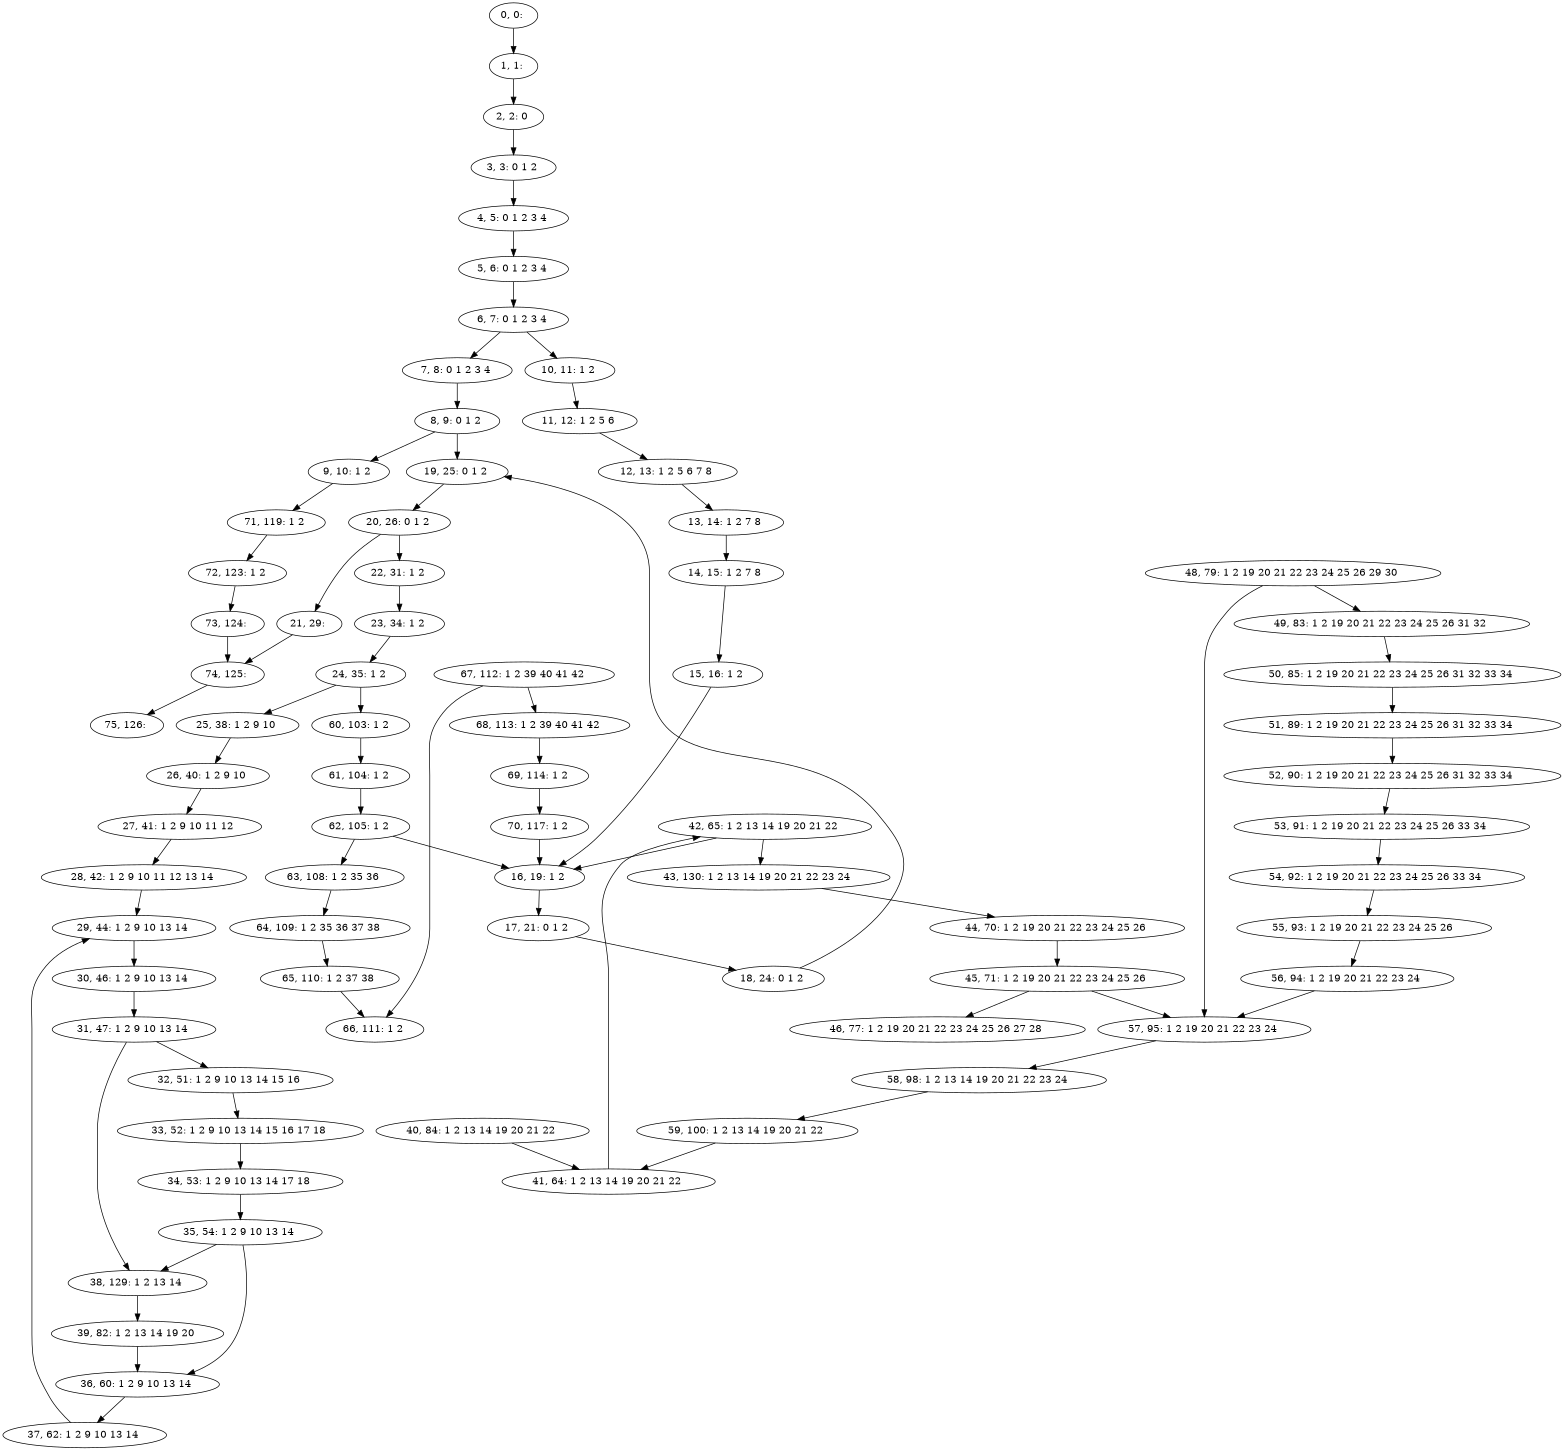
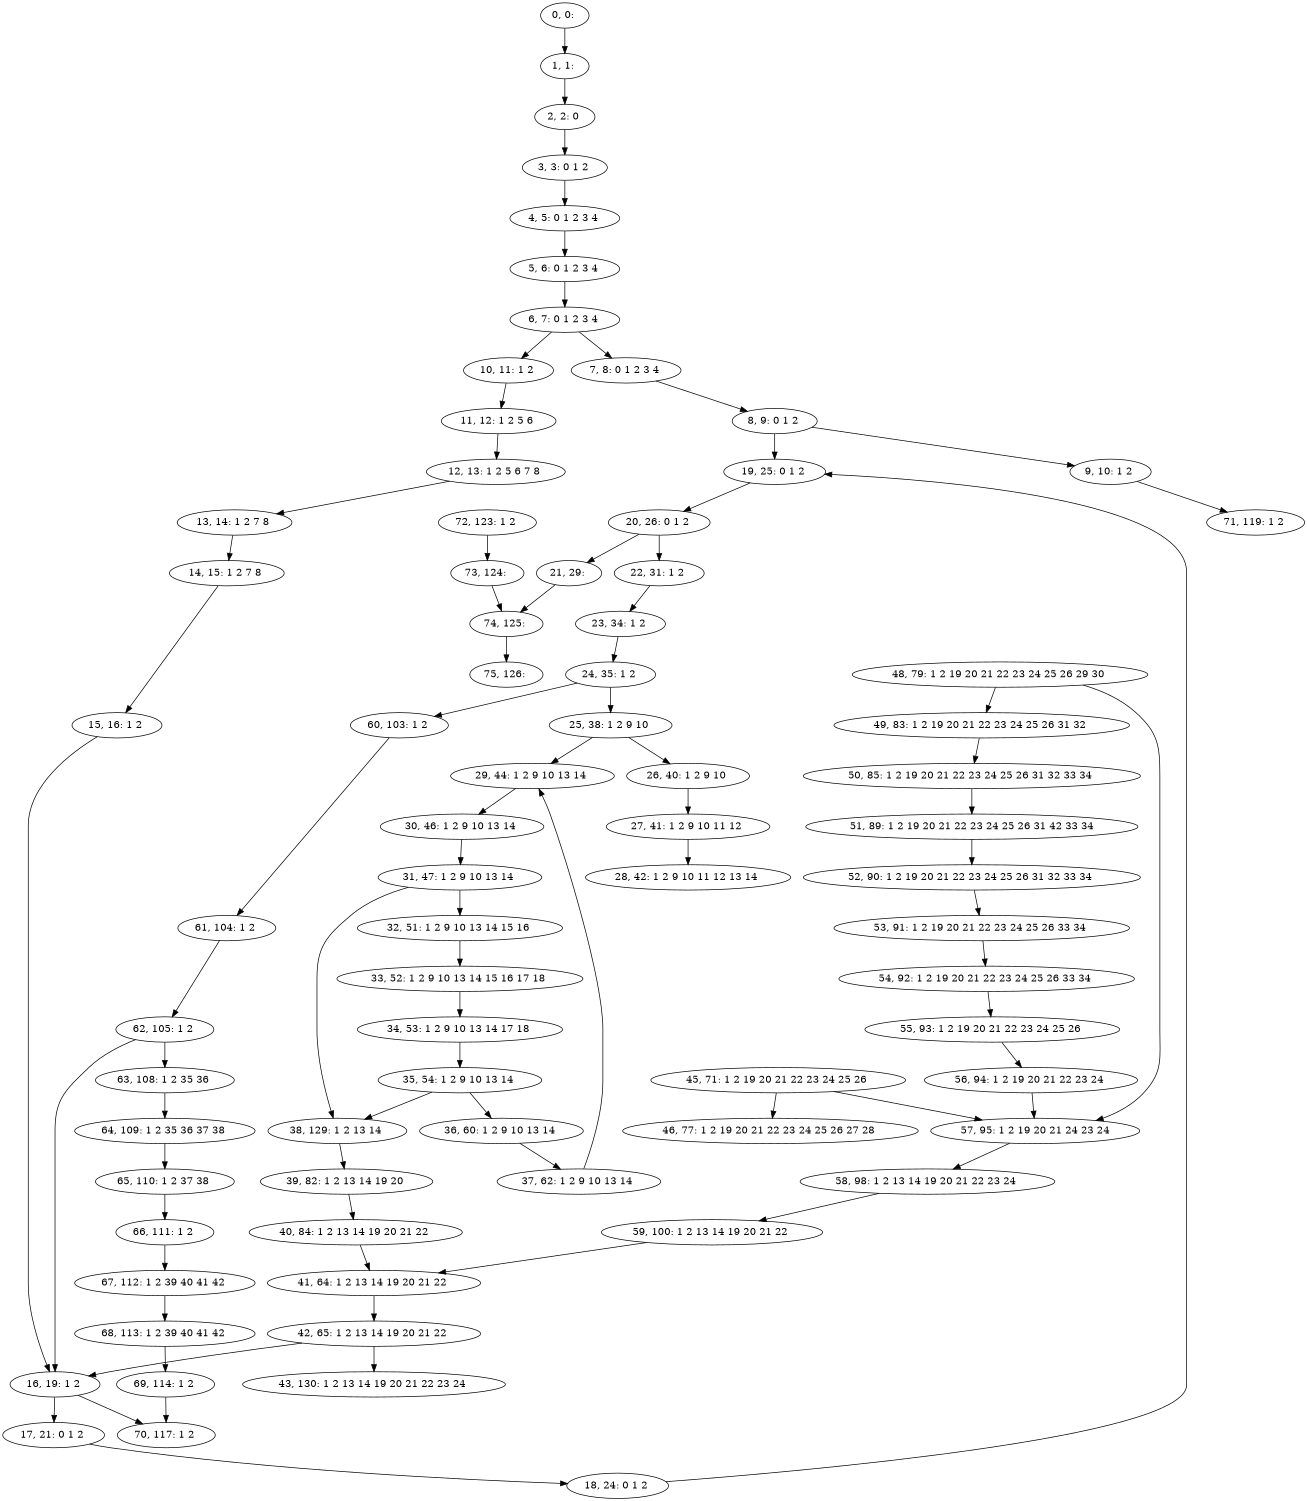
(259, 545) -> none
(1392, 725) -> (972, 827)
(430, 841) -> (165, 1254)
(540, 849) -> (107, 1408)
(140, 899) -> (575, 749)
(1057, 928) -> none
(1204, 1029) -> (1035, 1131)
(138, 1356) -> (350, 1203)
